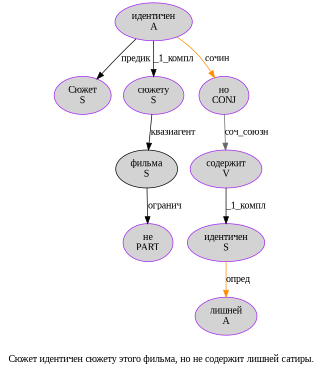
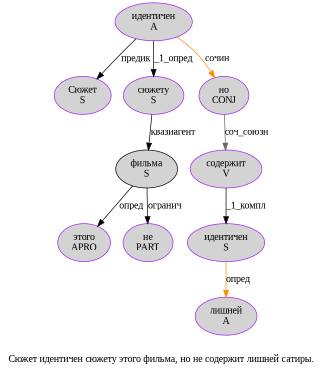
(174, 59) -> (174, 59)
none -> (84, 243)
